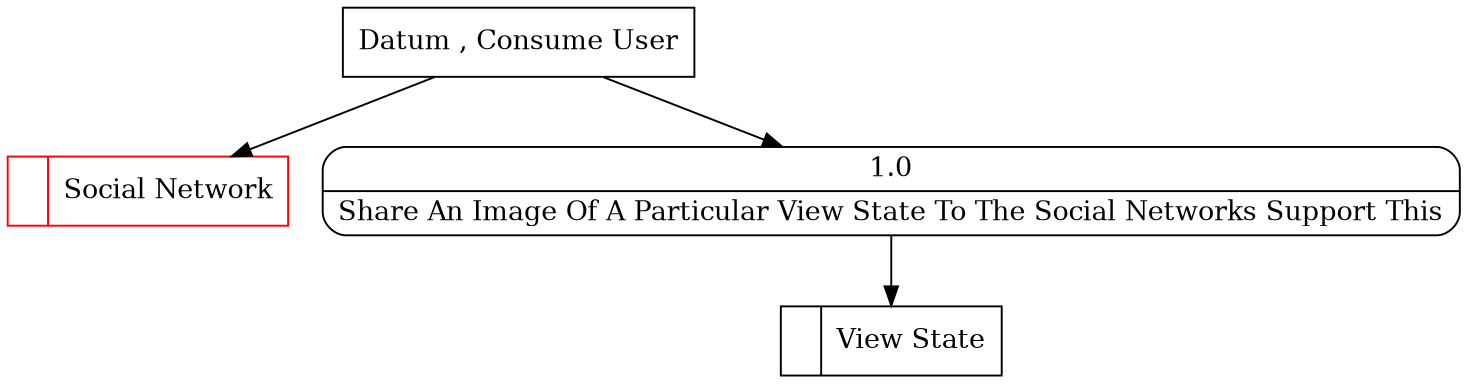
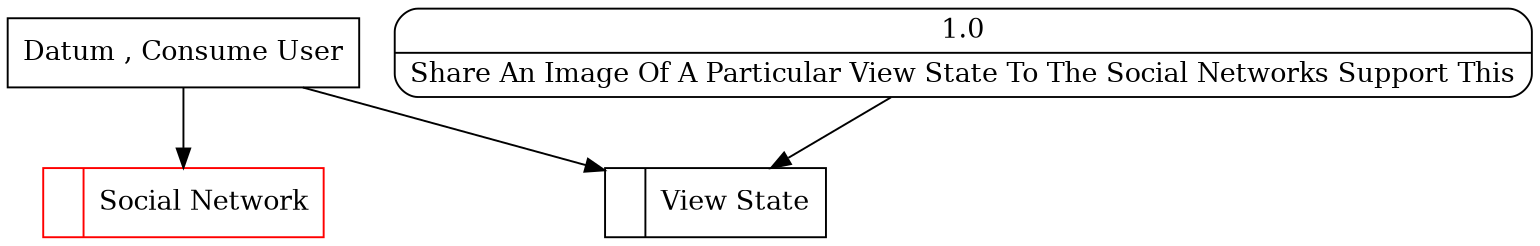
(684, 108) -> (444, 126)
